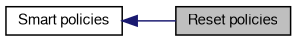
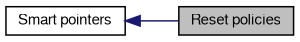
(64, 21) -> (66, 21)
